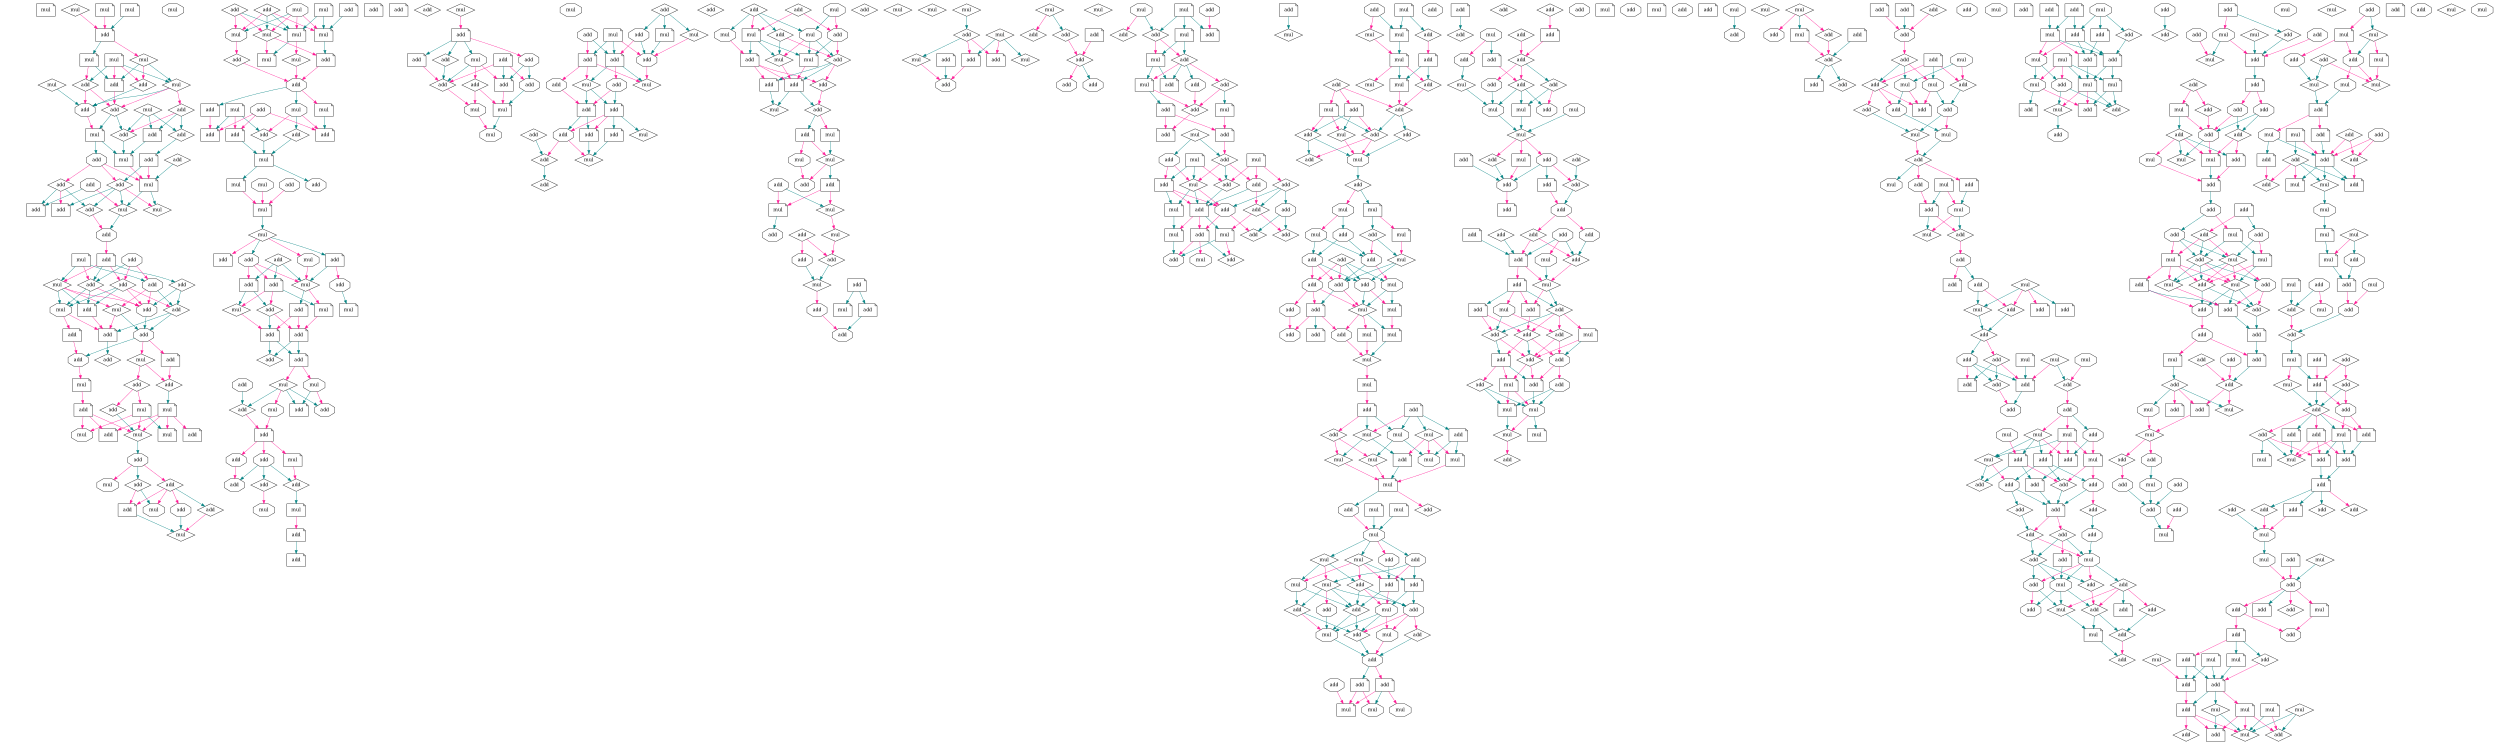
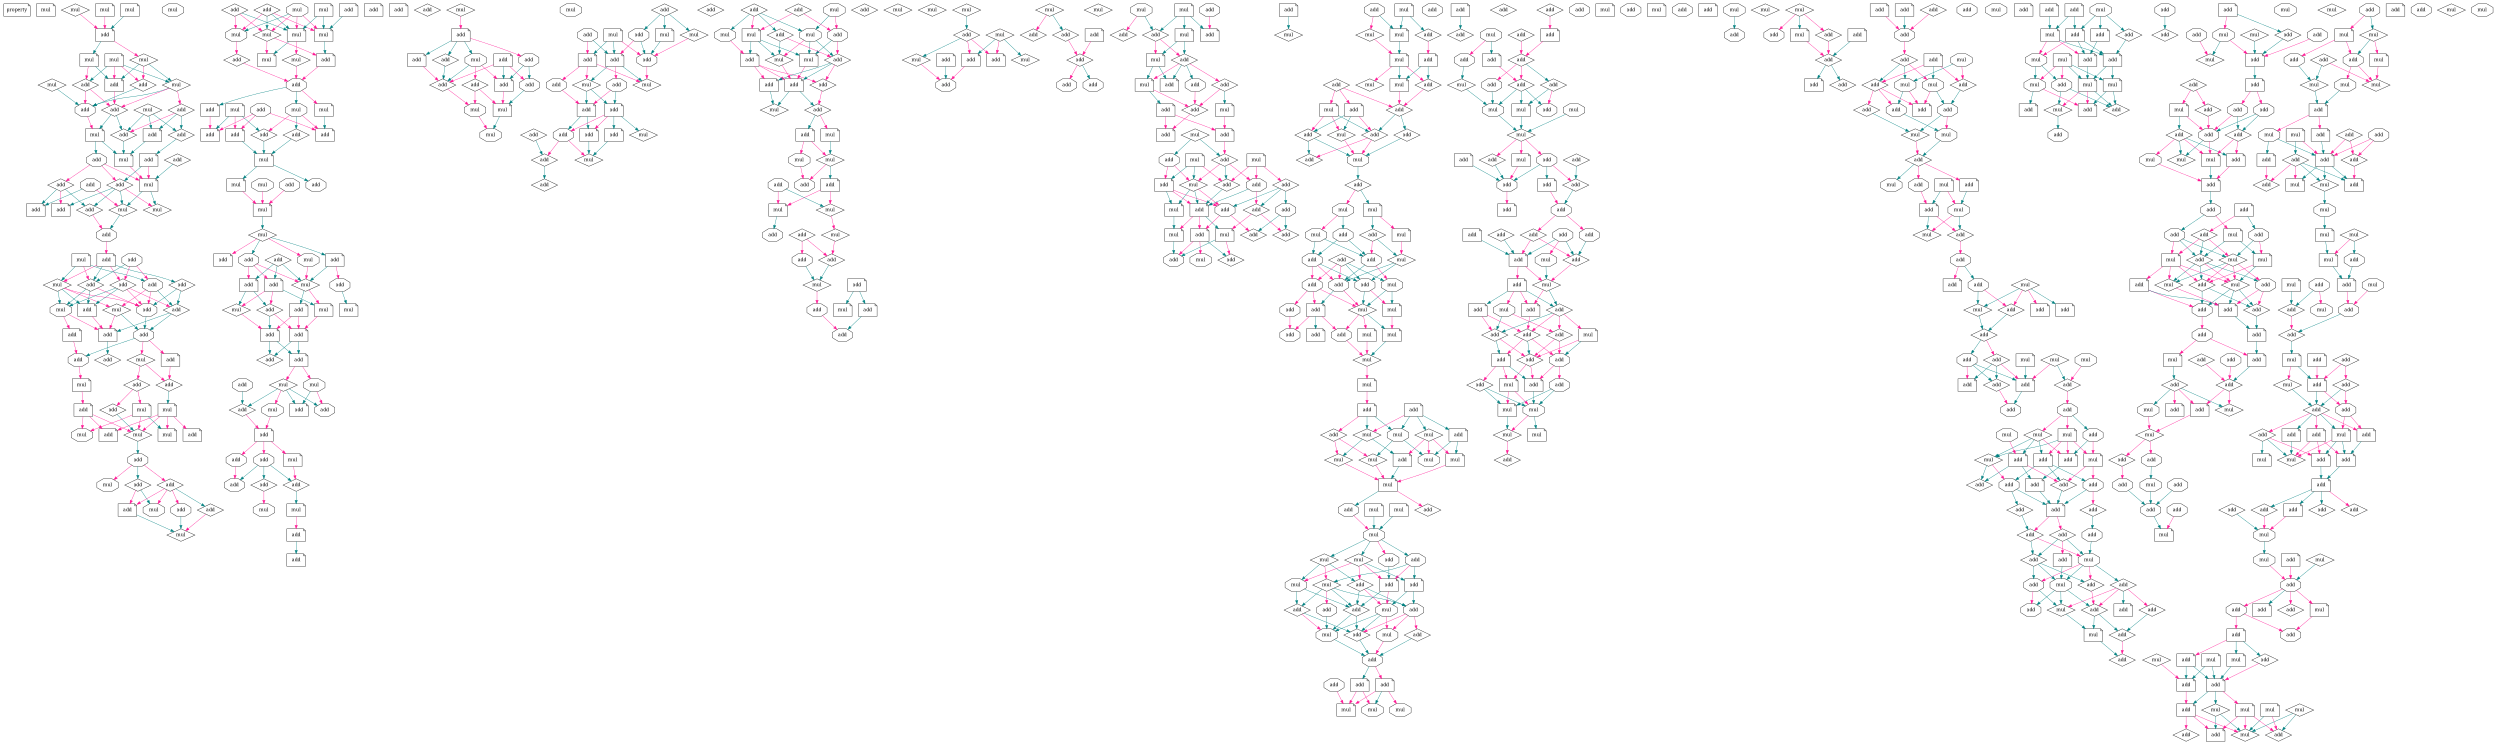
none -> (17, 10)
